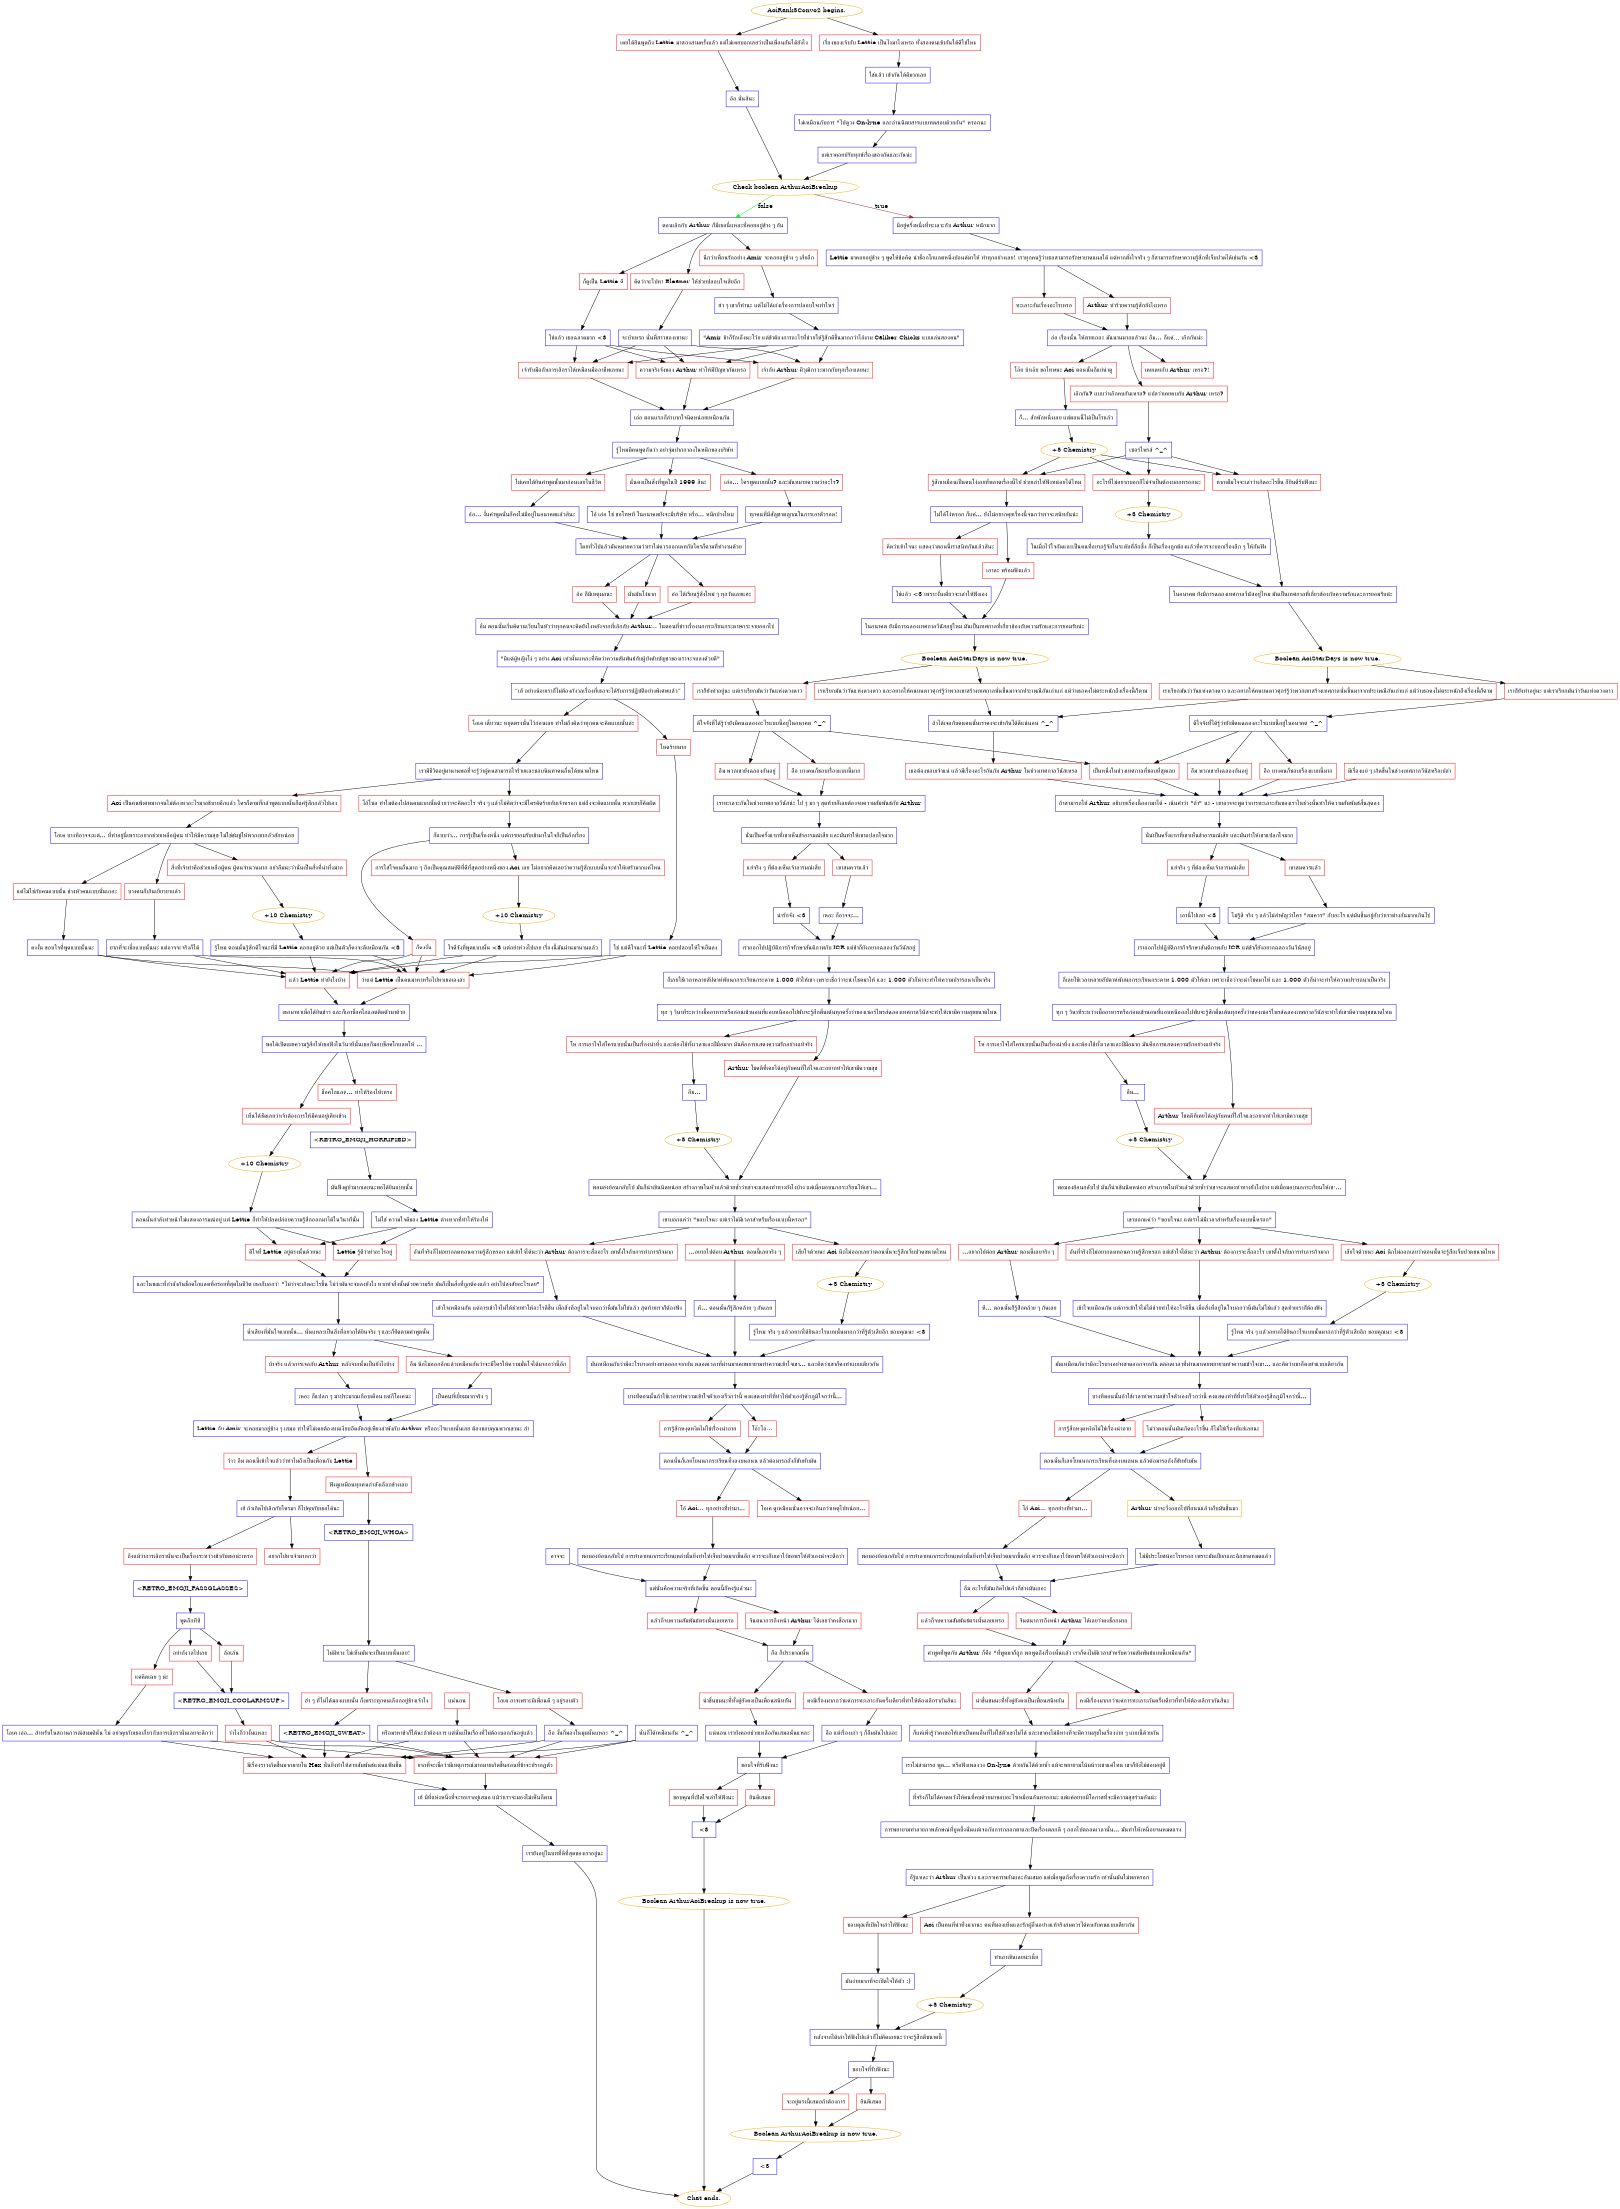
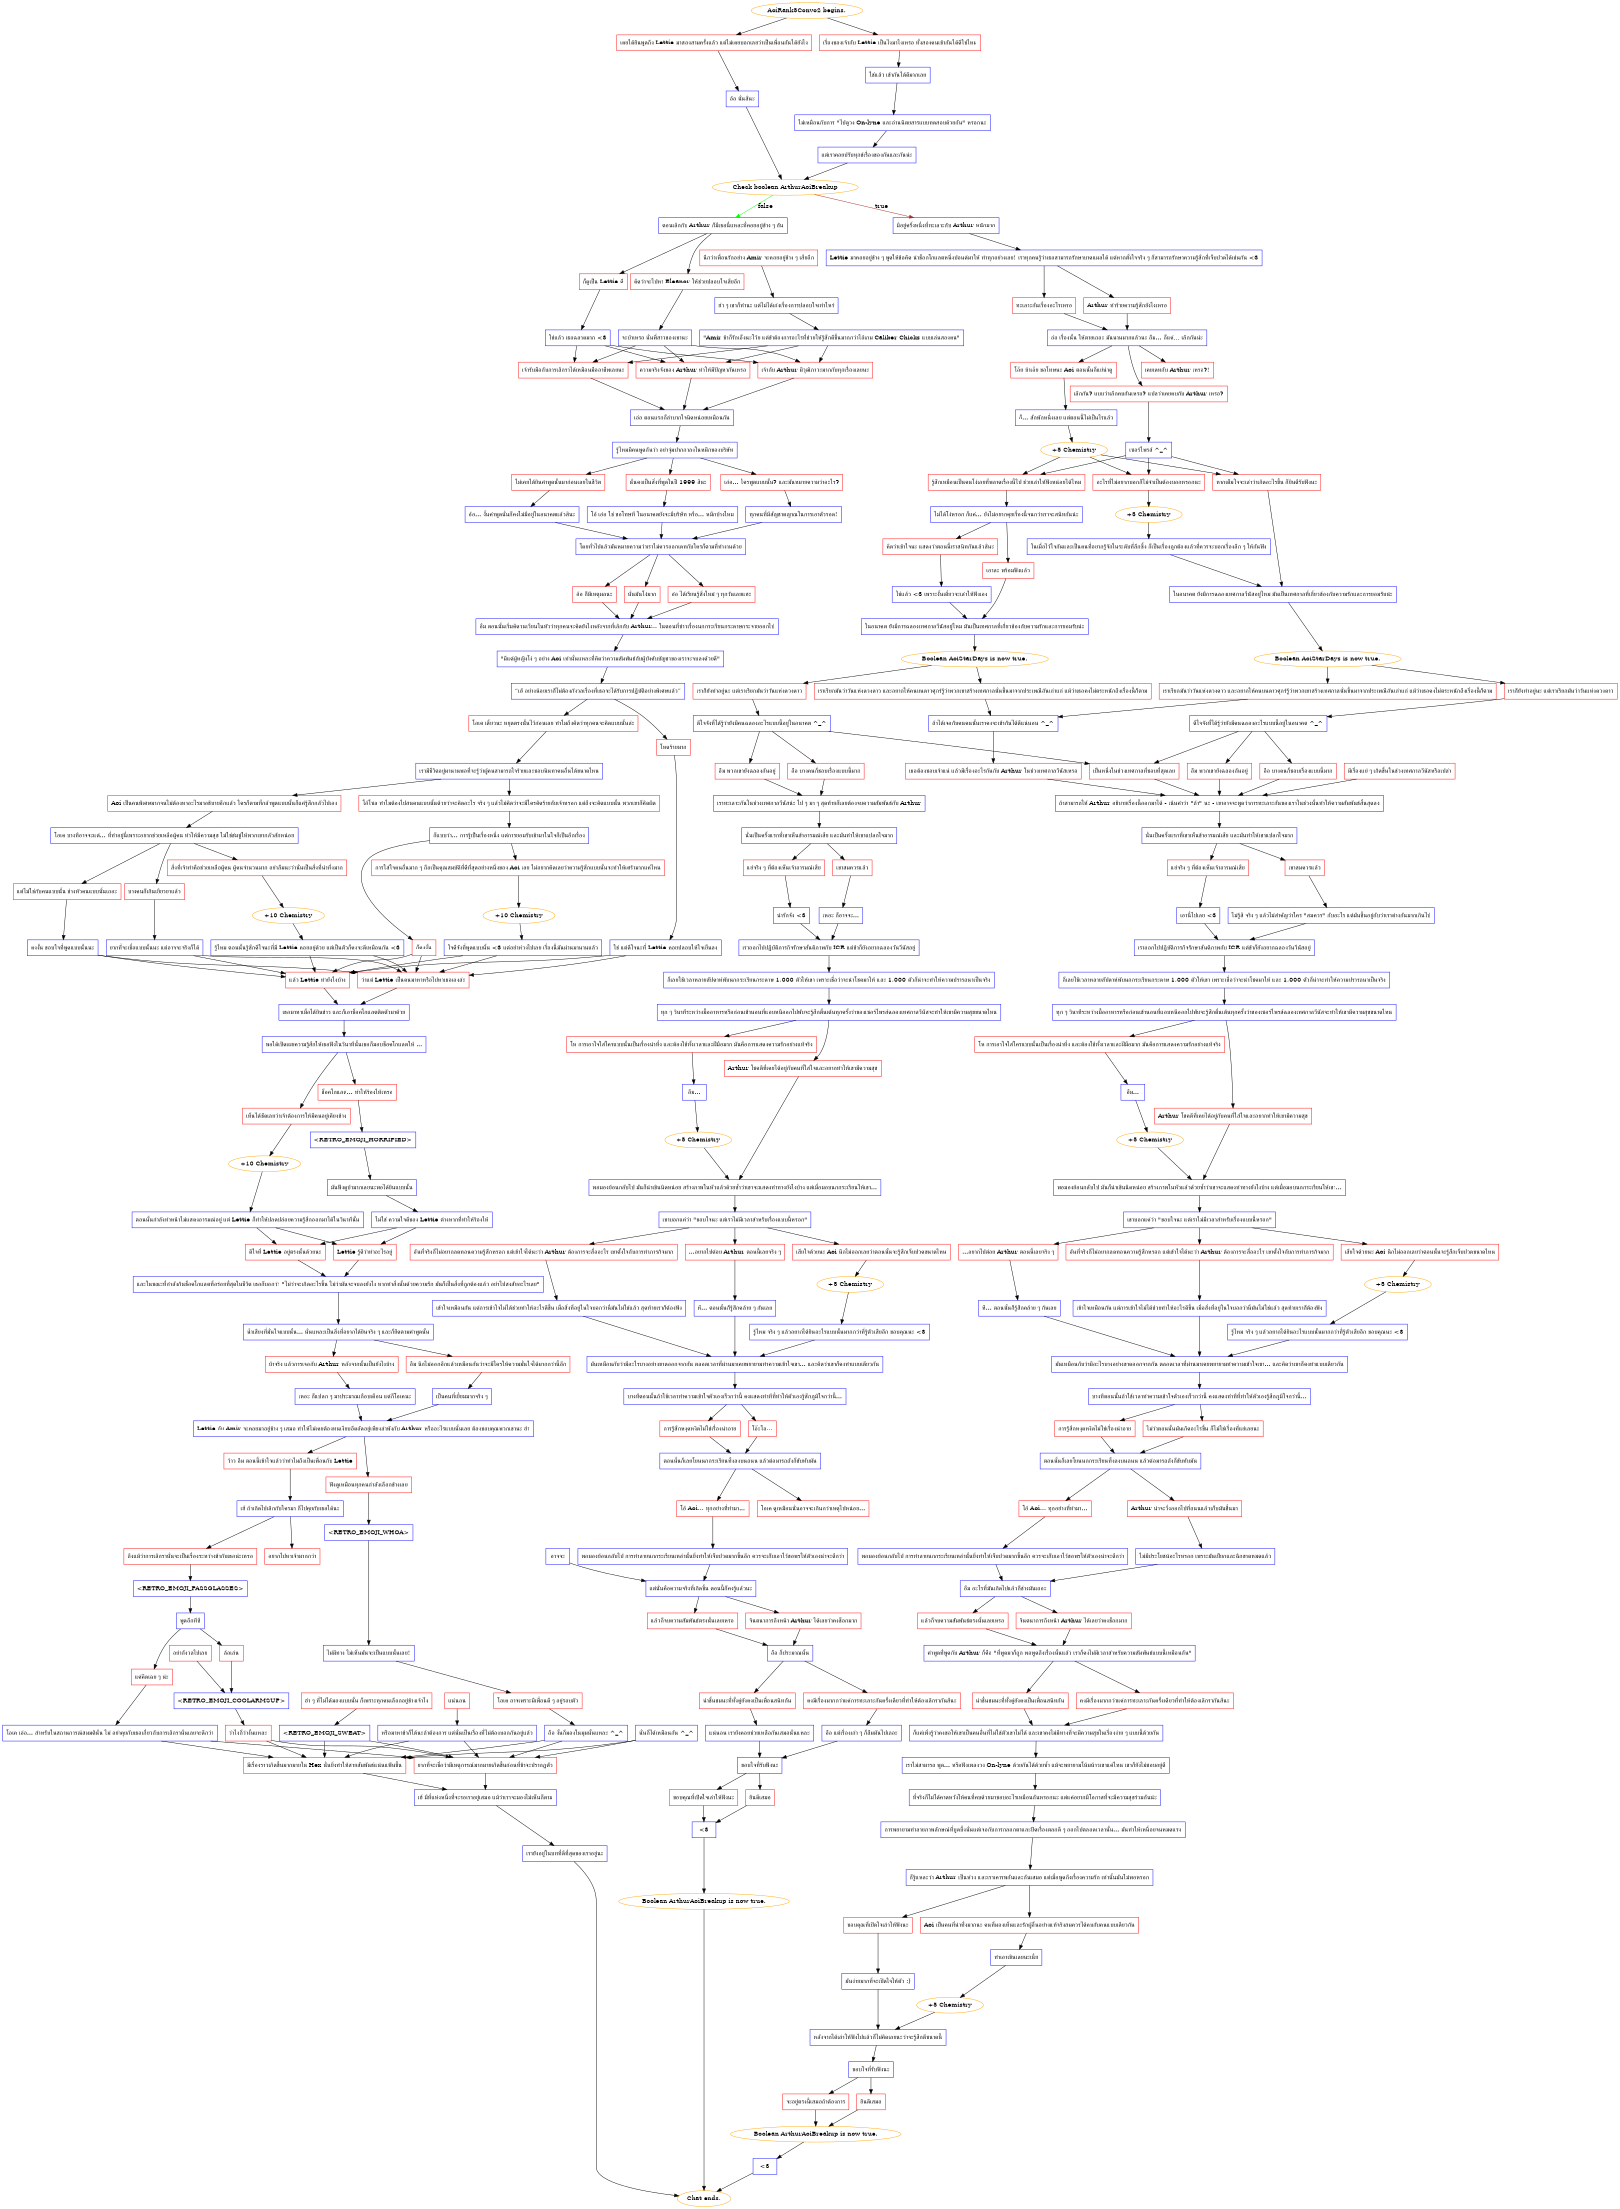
(739, 240) -> none
(1185, 1509) -> (1185, 1509)
(190, 1635) -> none
(368, 1675) -> none
